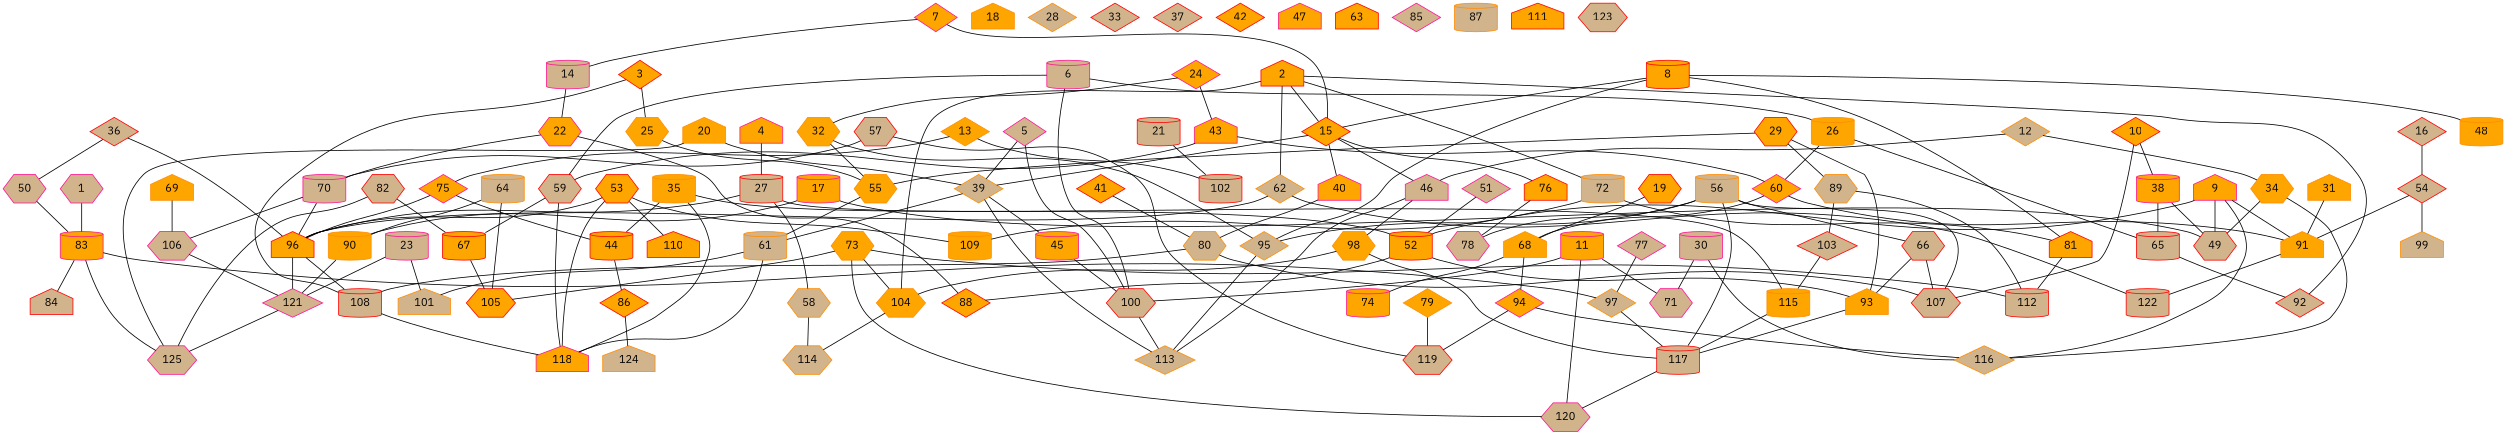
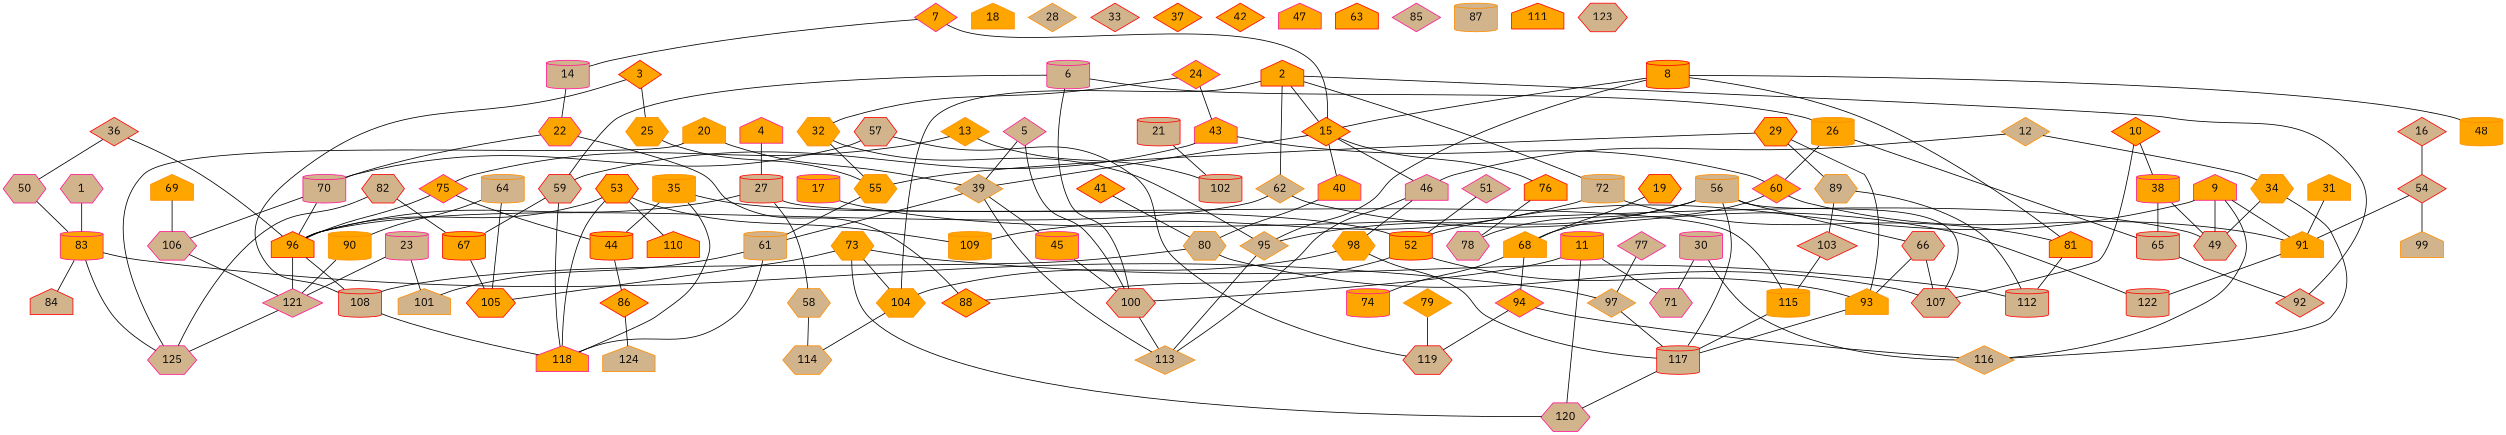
(1178, 17) -> (1178, 17)
(606, 219) -> none
